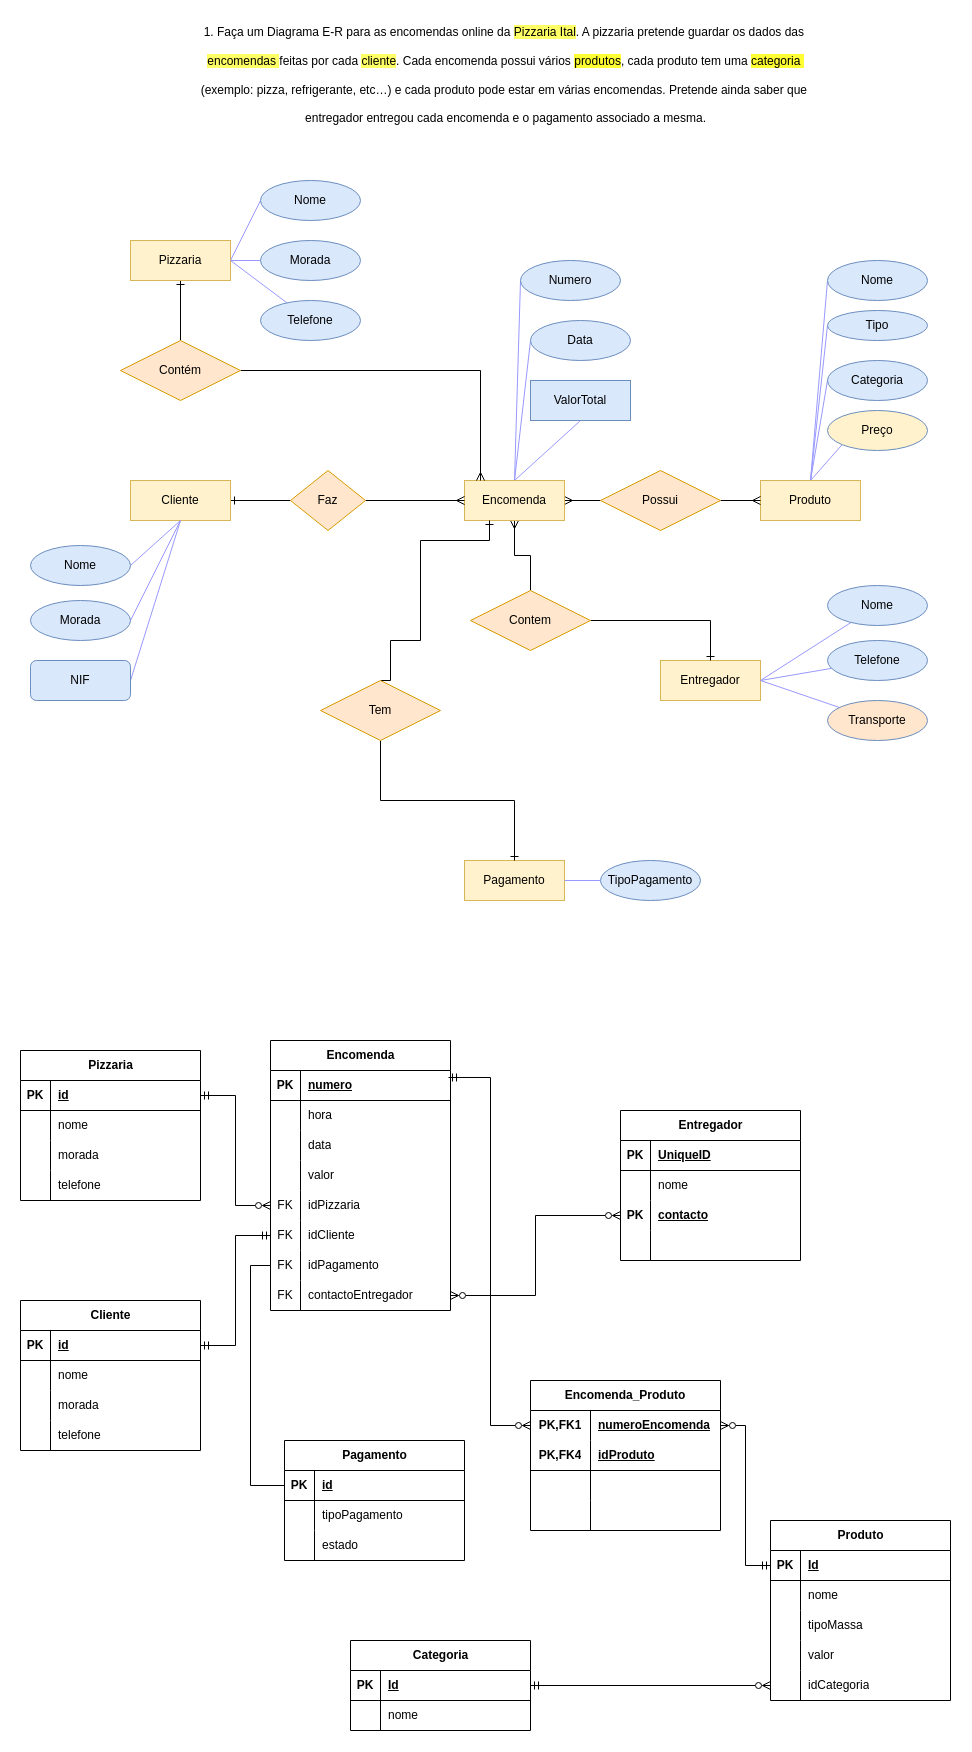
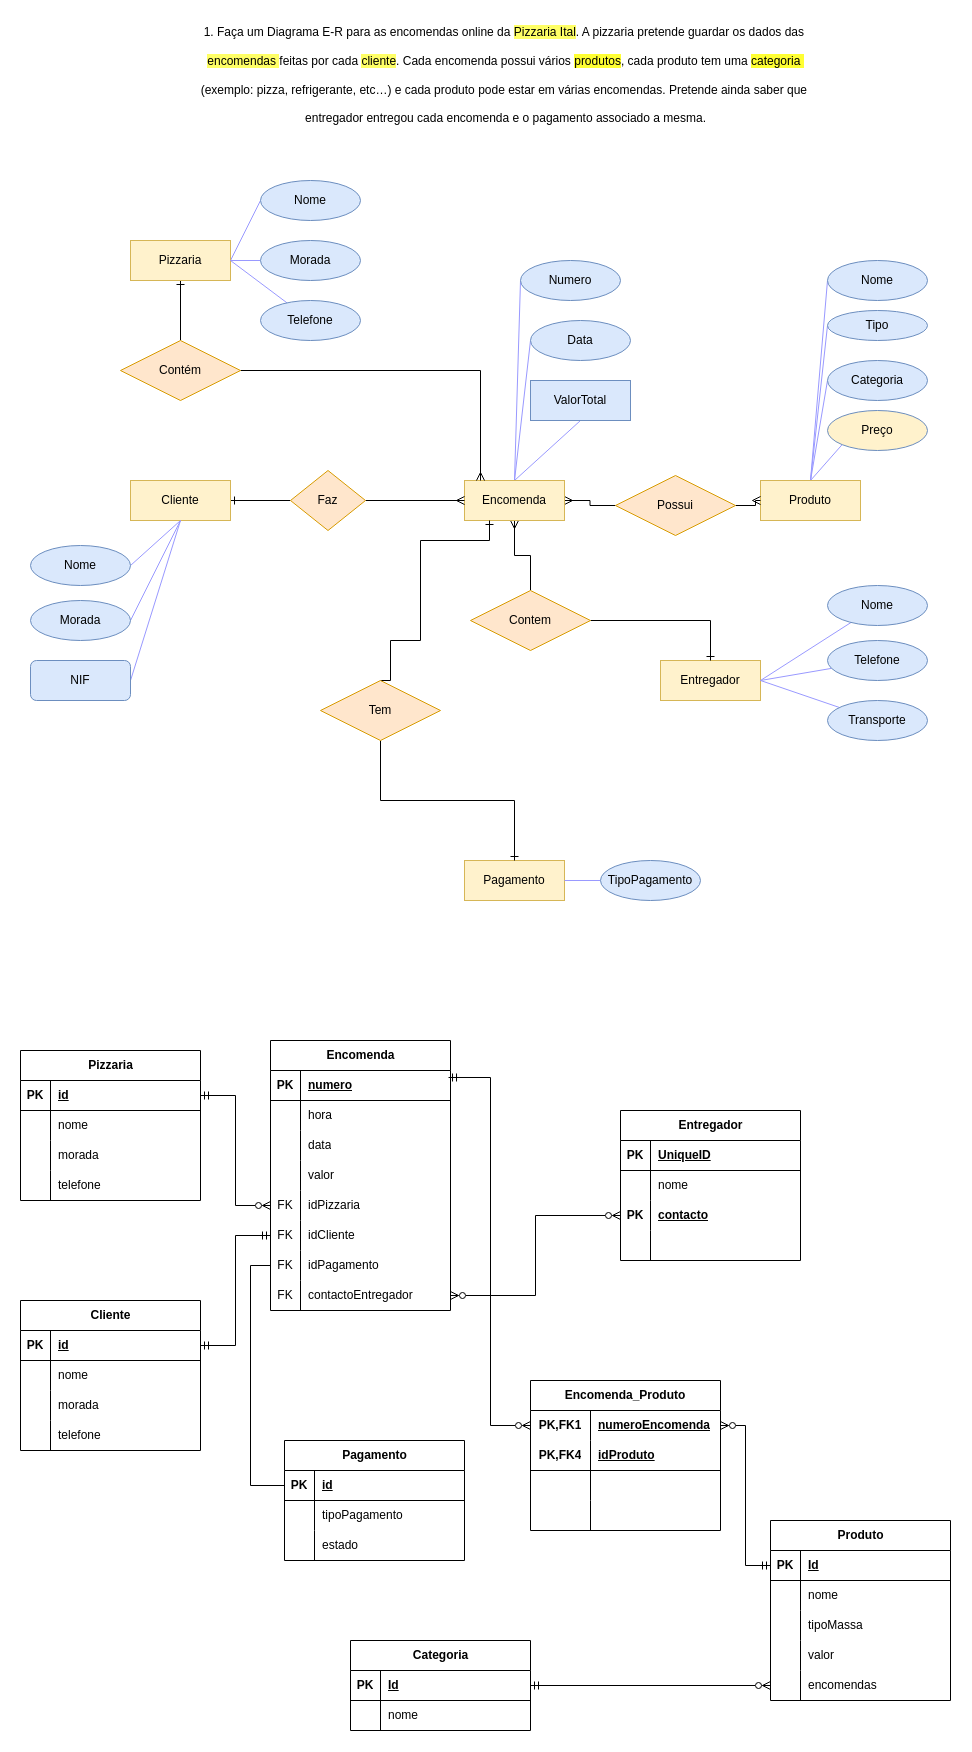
(661, 501) -> (676, 506)
(878, 721) -> (878, 721)
(842, 1686) -> (842, 1686)
